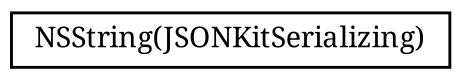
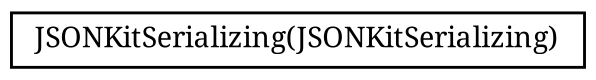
(231, 40) -> (298, 40)
